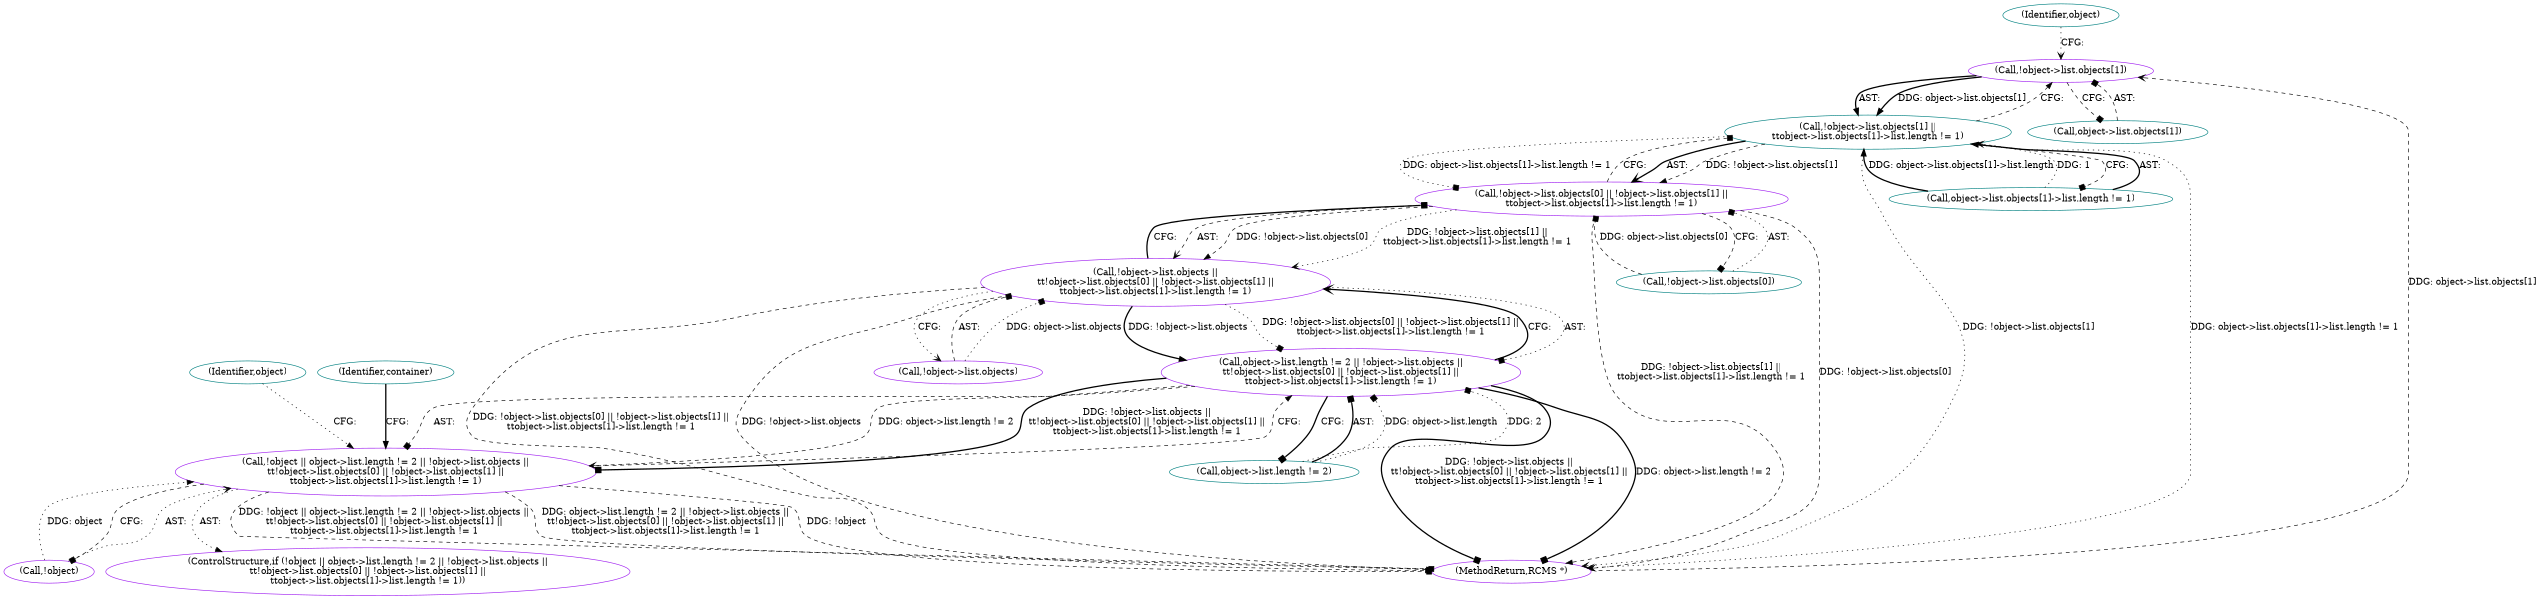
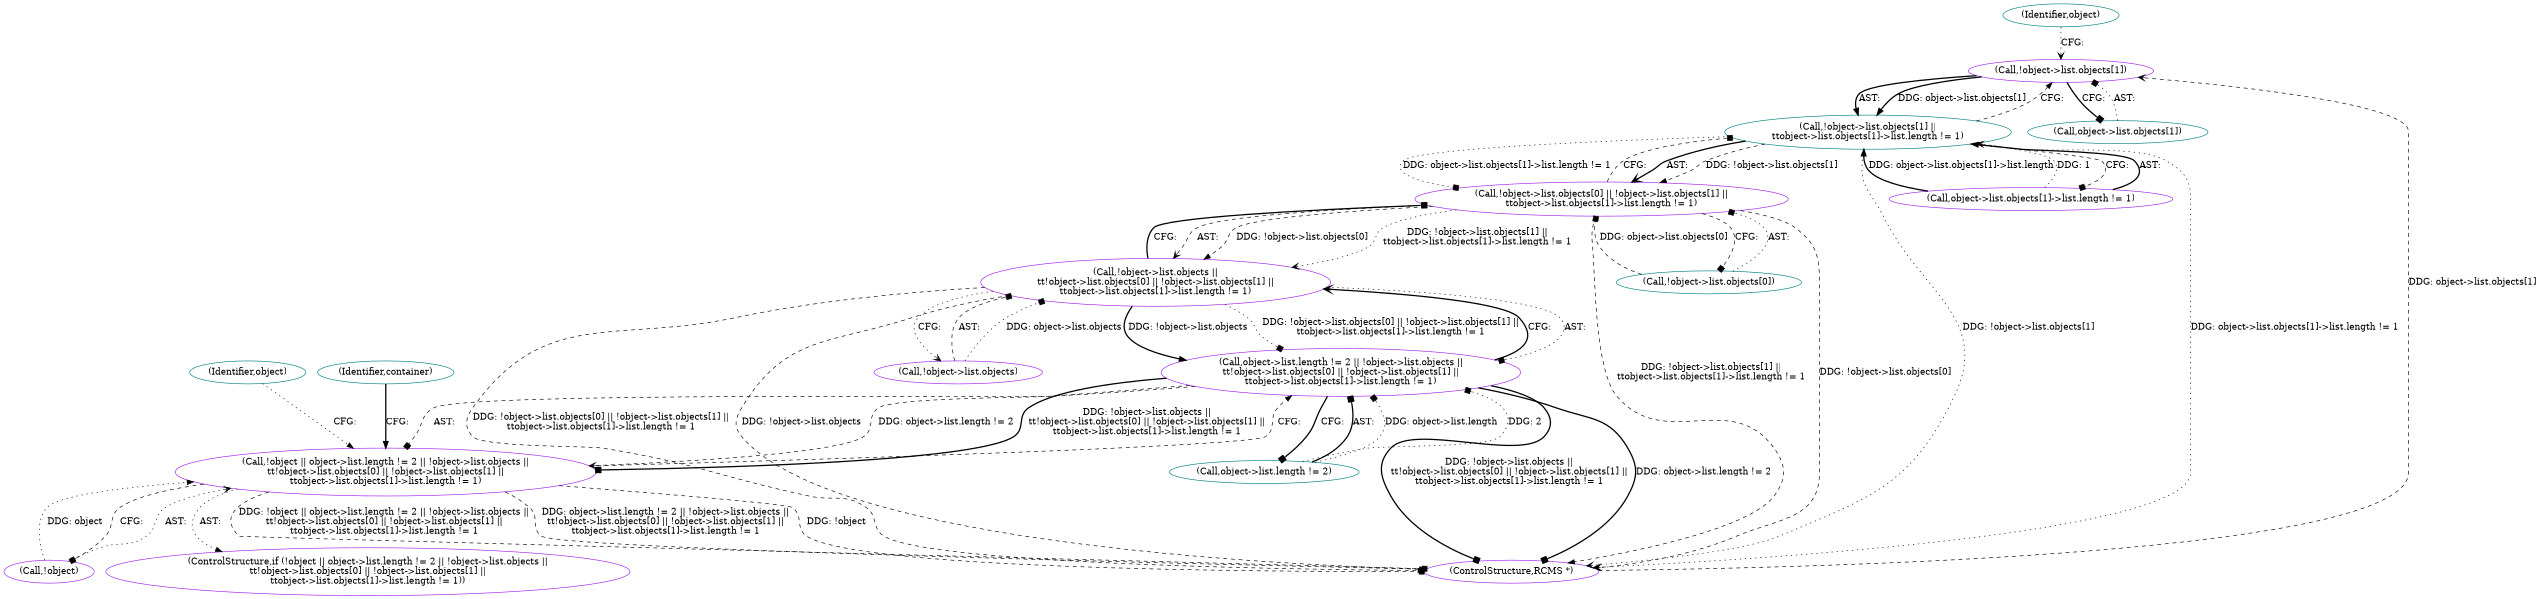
(2112, 100) -> (2112, 100)
(2080, 101) -> (2080, 101)
(2031, 199) -> (2031, 199)
(1511, 572) -> (1511, 572)
